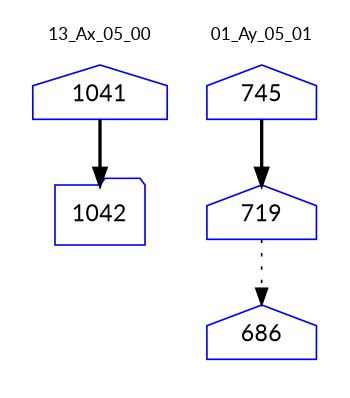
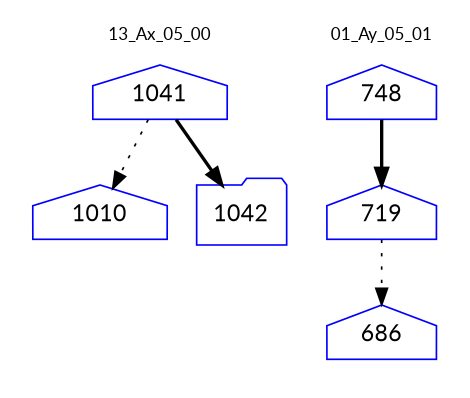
(262, 95) -> (382, 95)
none -> (100, 215)
